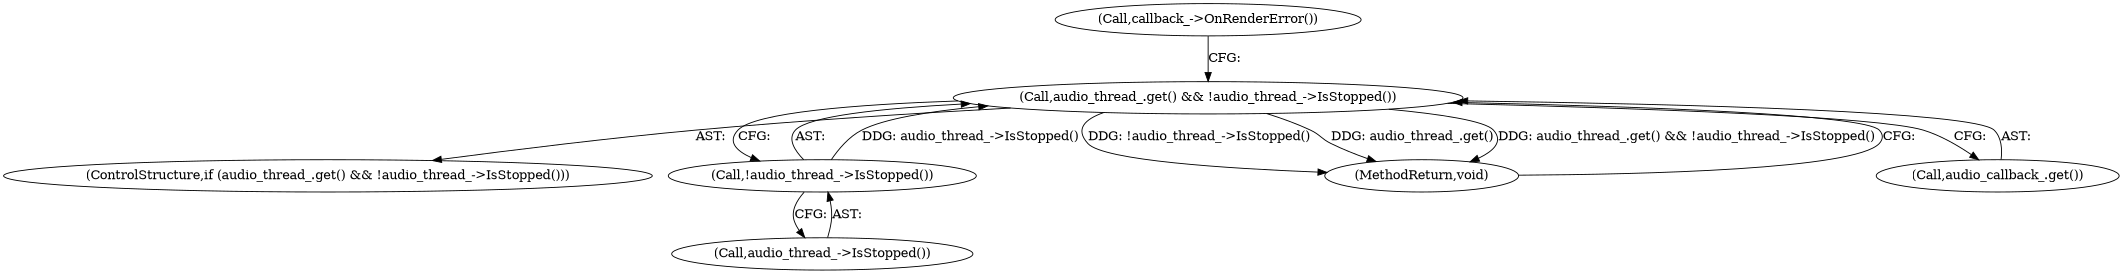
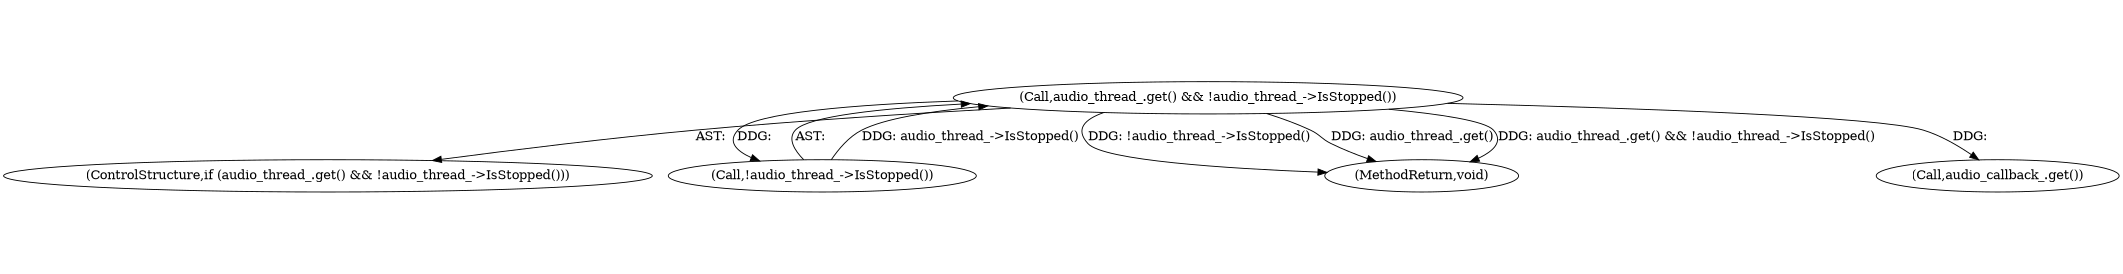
(1208, 20) -> none
(1747, 107) -> none
(1879, 130) -> none
(756, 137) -> (756, 137)
(1972, 137) -> (1972, 137)
(822, 254) -> none
